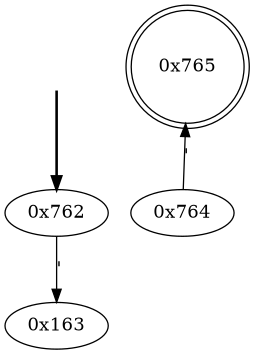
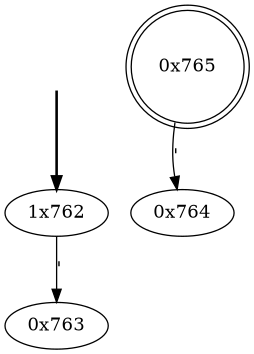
(184, 163) -> (173, 150)
(57, 213) -> (57, 213)
(57, 326) -> (57, 326)
